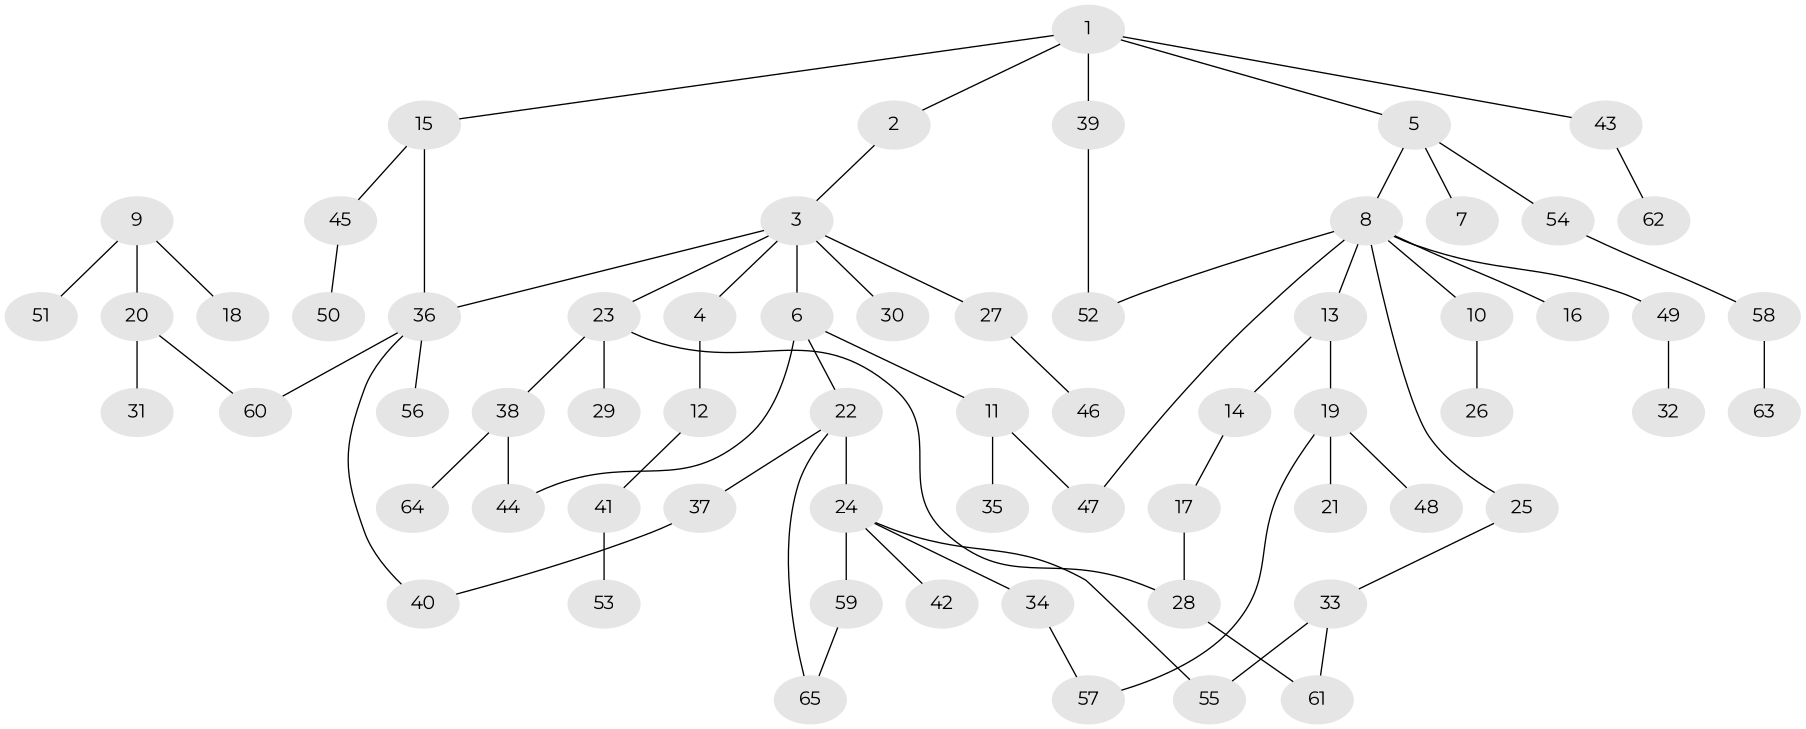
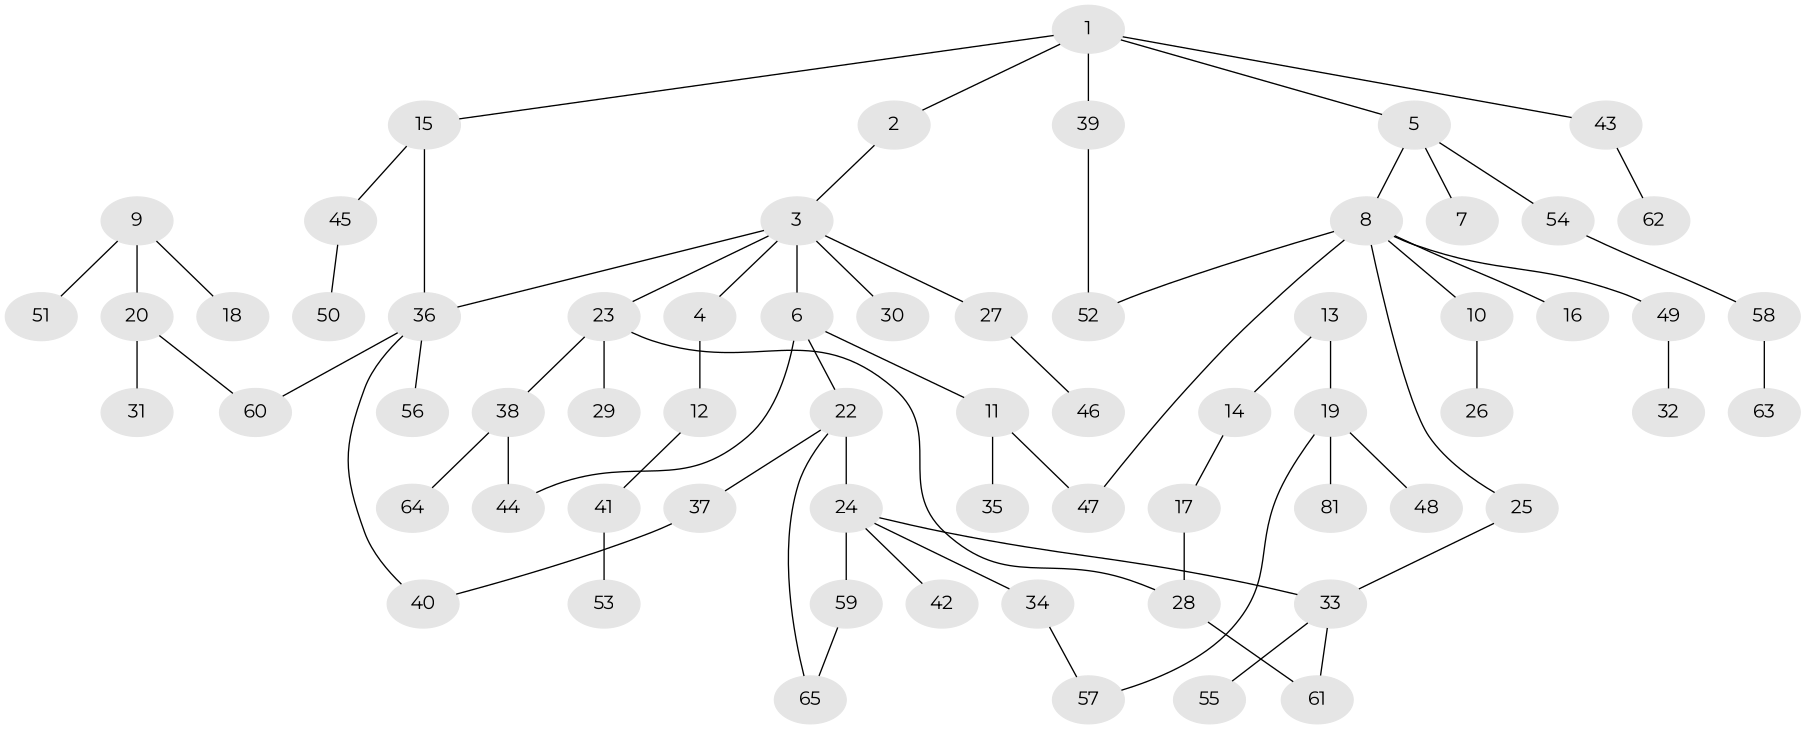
(1349, 269) -> none
(1331, 508) -> (1331, 508)
(1034, 558) -> (1088, 556)
